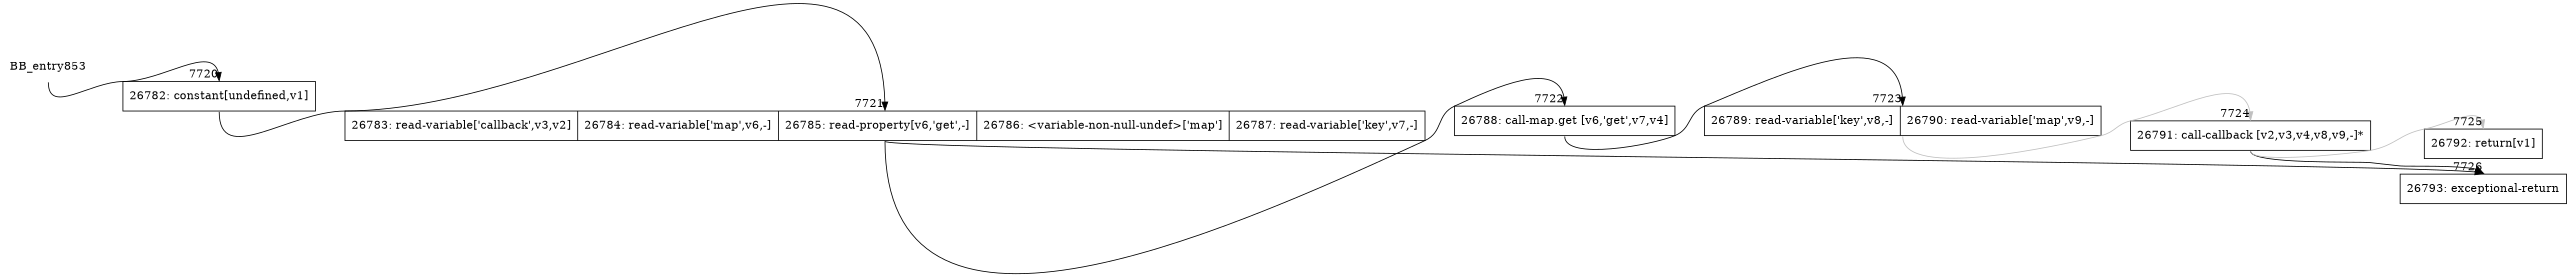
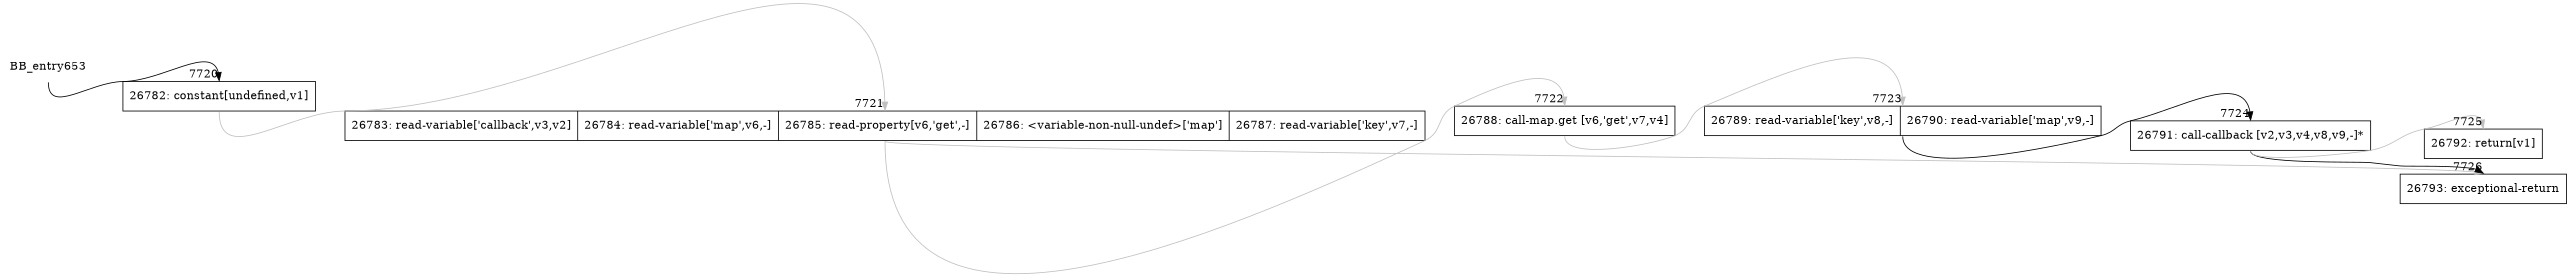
(574, 63) -> (574, 63)
(48, 67) -> (48, 67)
(1736, 93) -> (1736, 93)
(2080, 140) -> (2080, 140)
(1680, 157) -> (1680, 157)
(1206, 232) -> (1206, 232)
